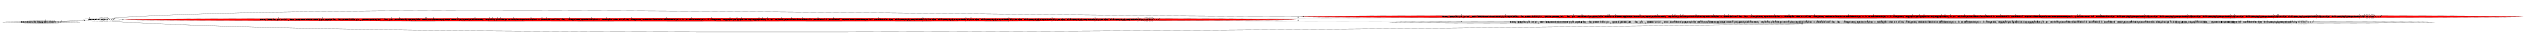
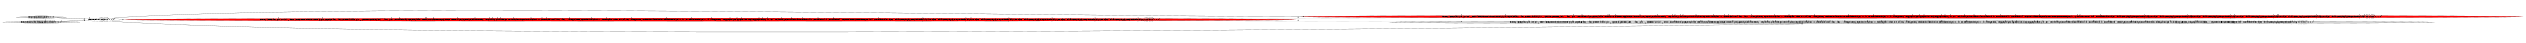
none -> (41, 17)
